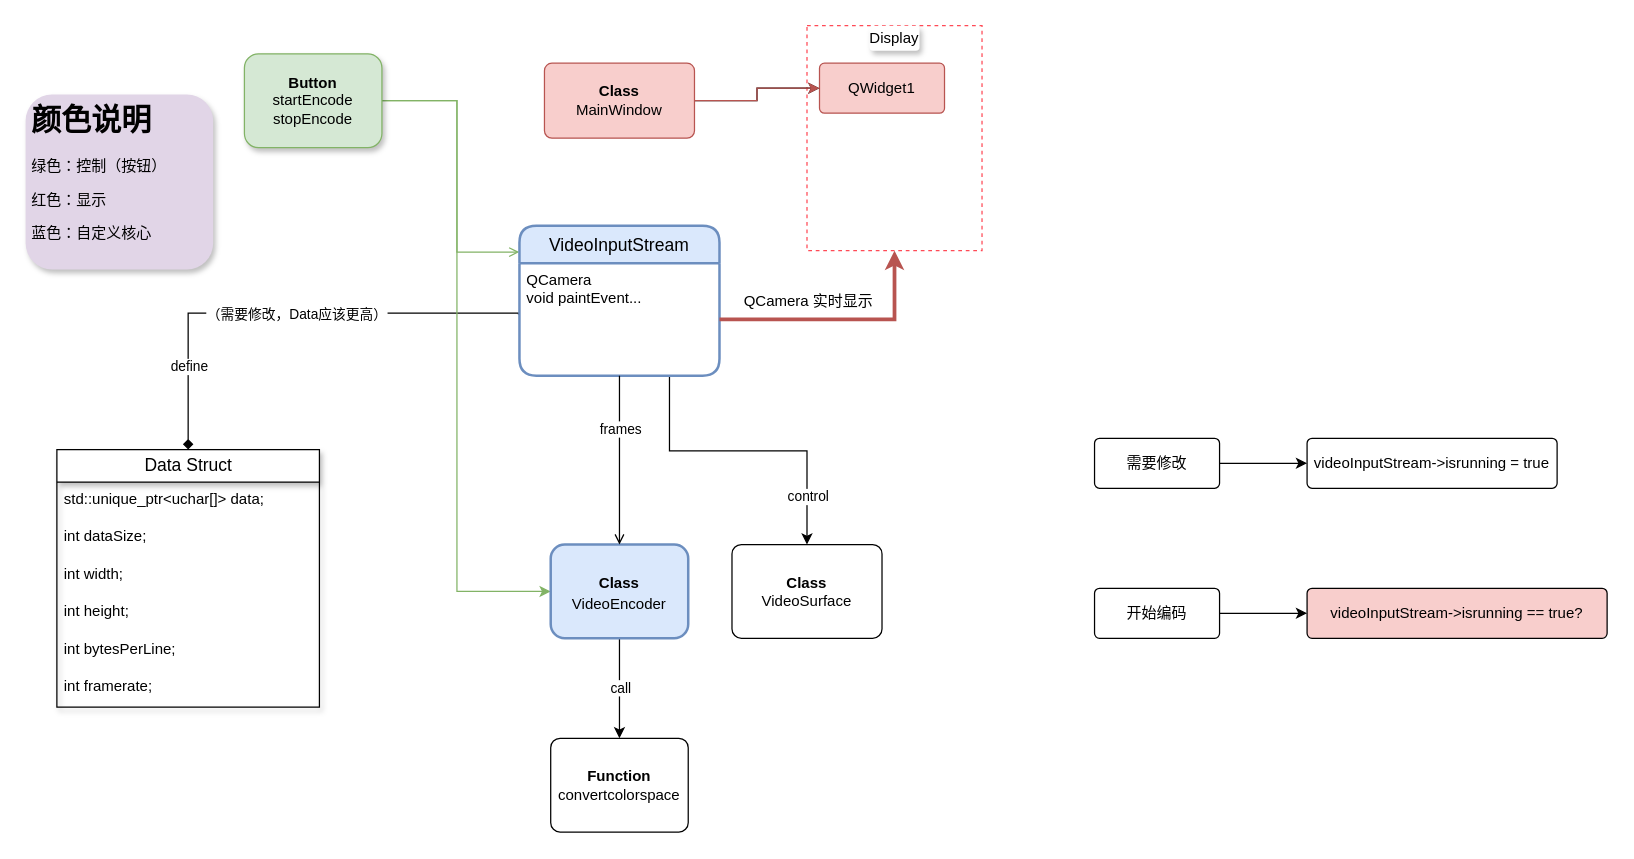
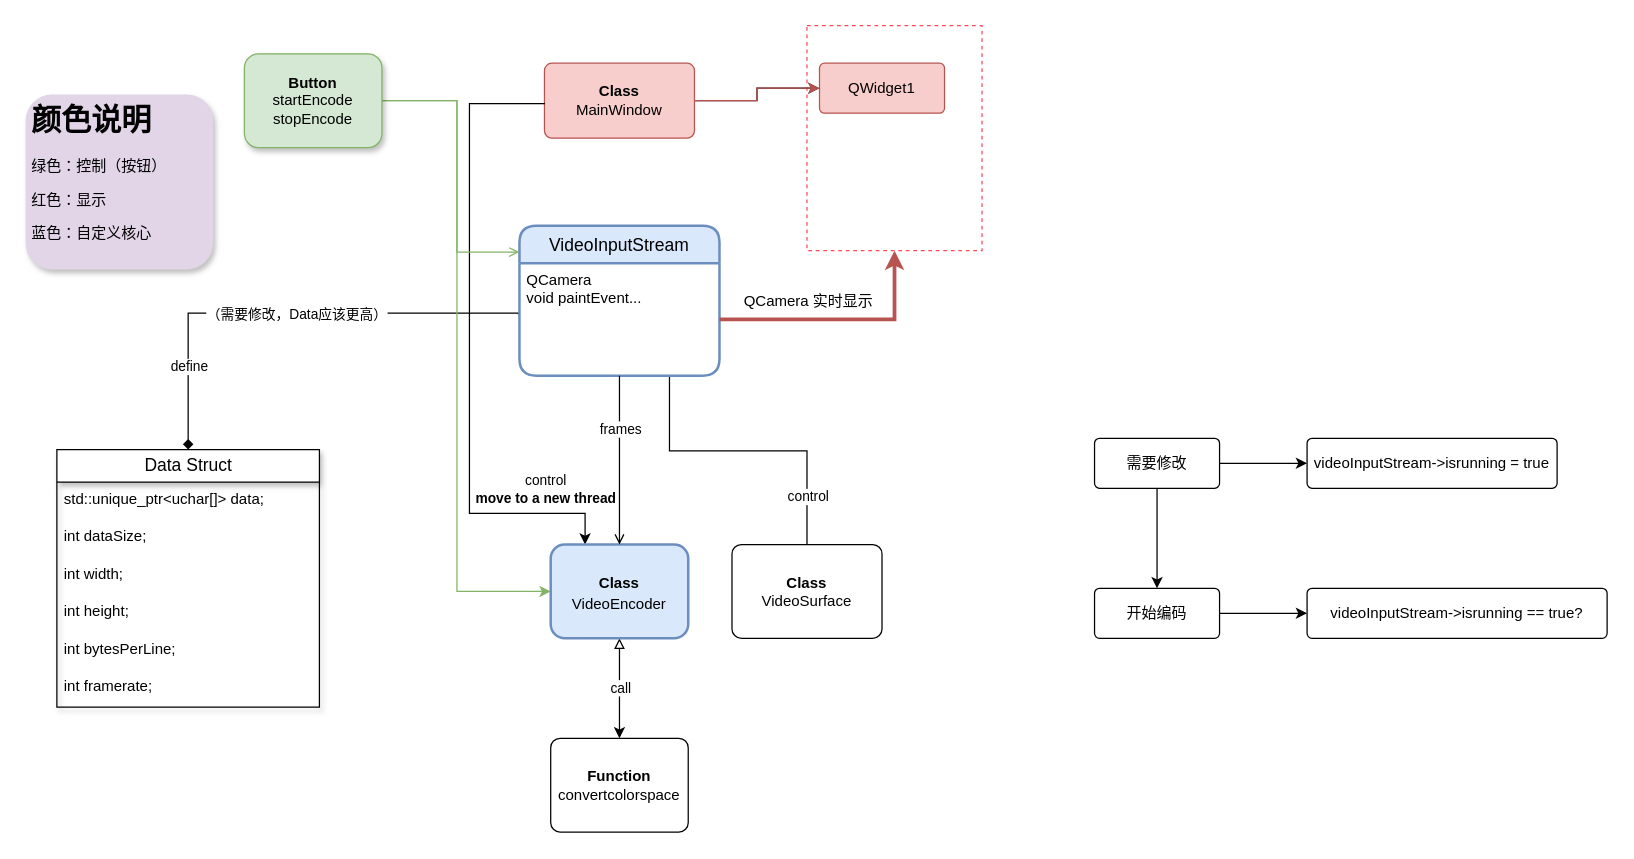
(894, 38) -> none
none -> (469, 340)
(807, 534) -> (807, 538)
none -> (1157, 534)
(1457, 613) -> (1457, 613)
(619, 644) -> (619, 649)
